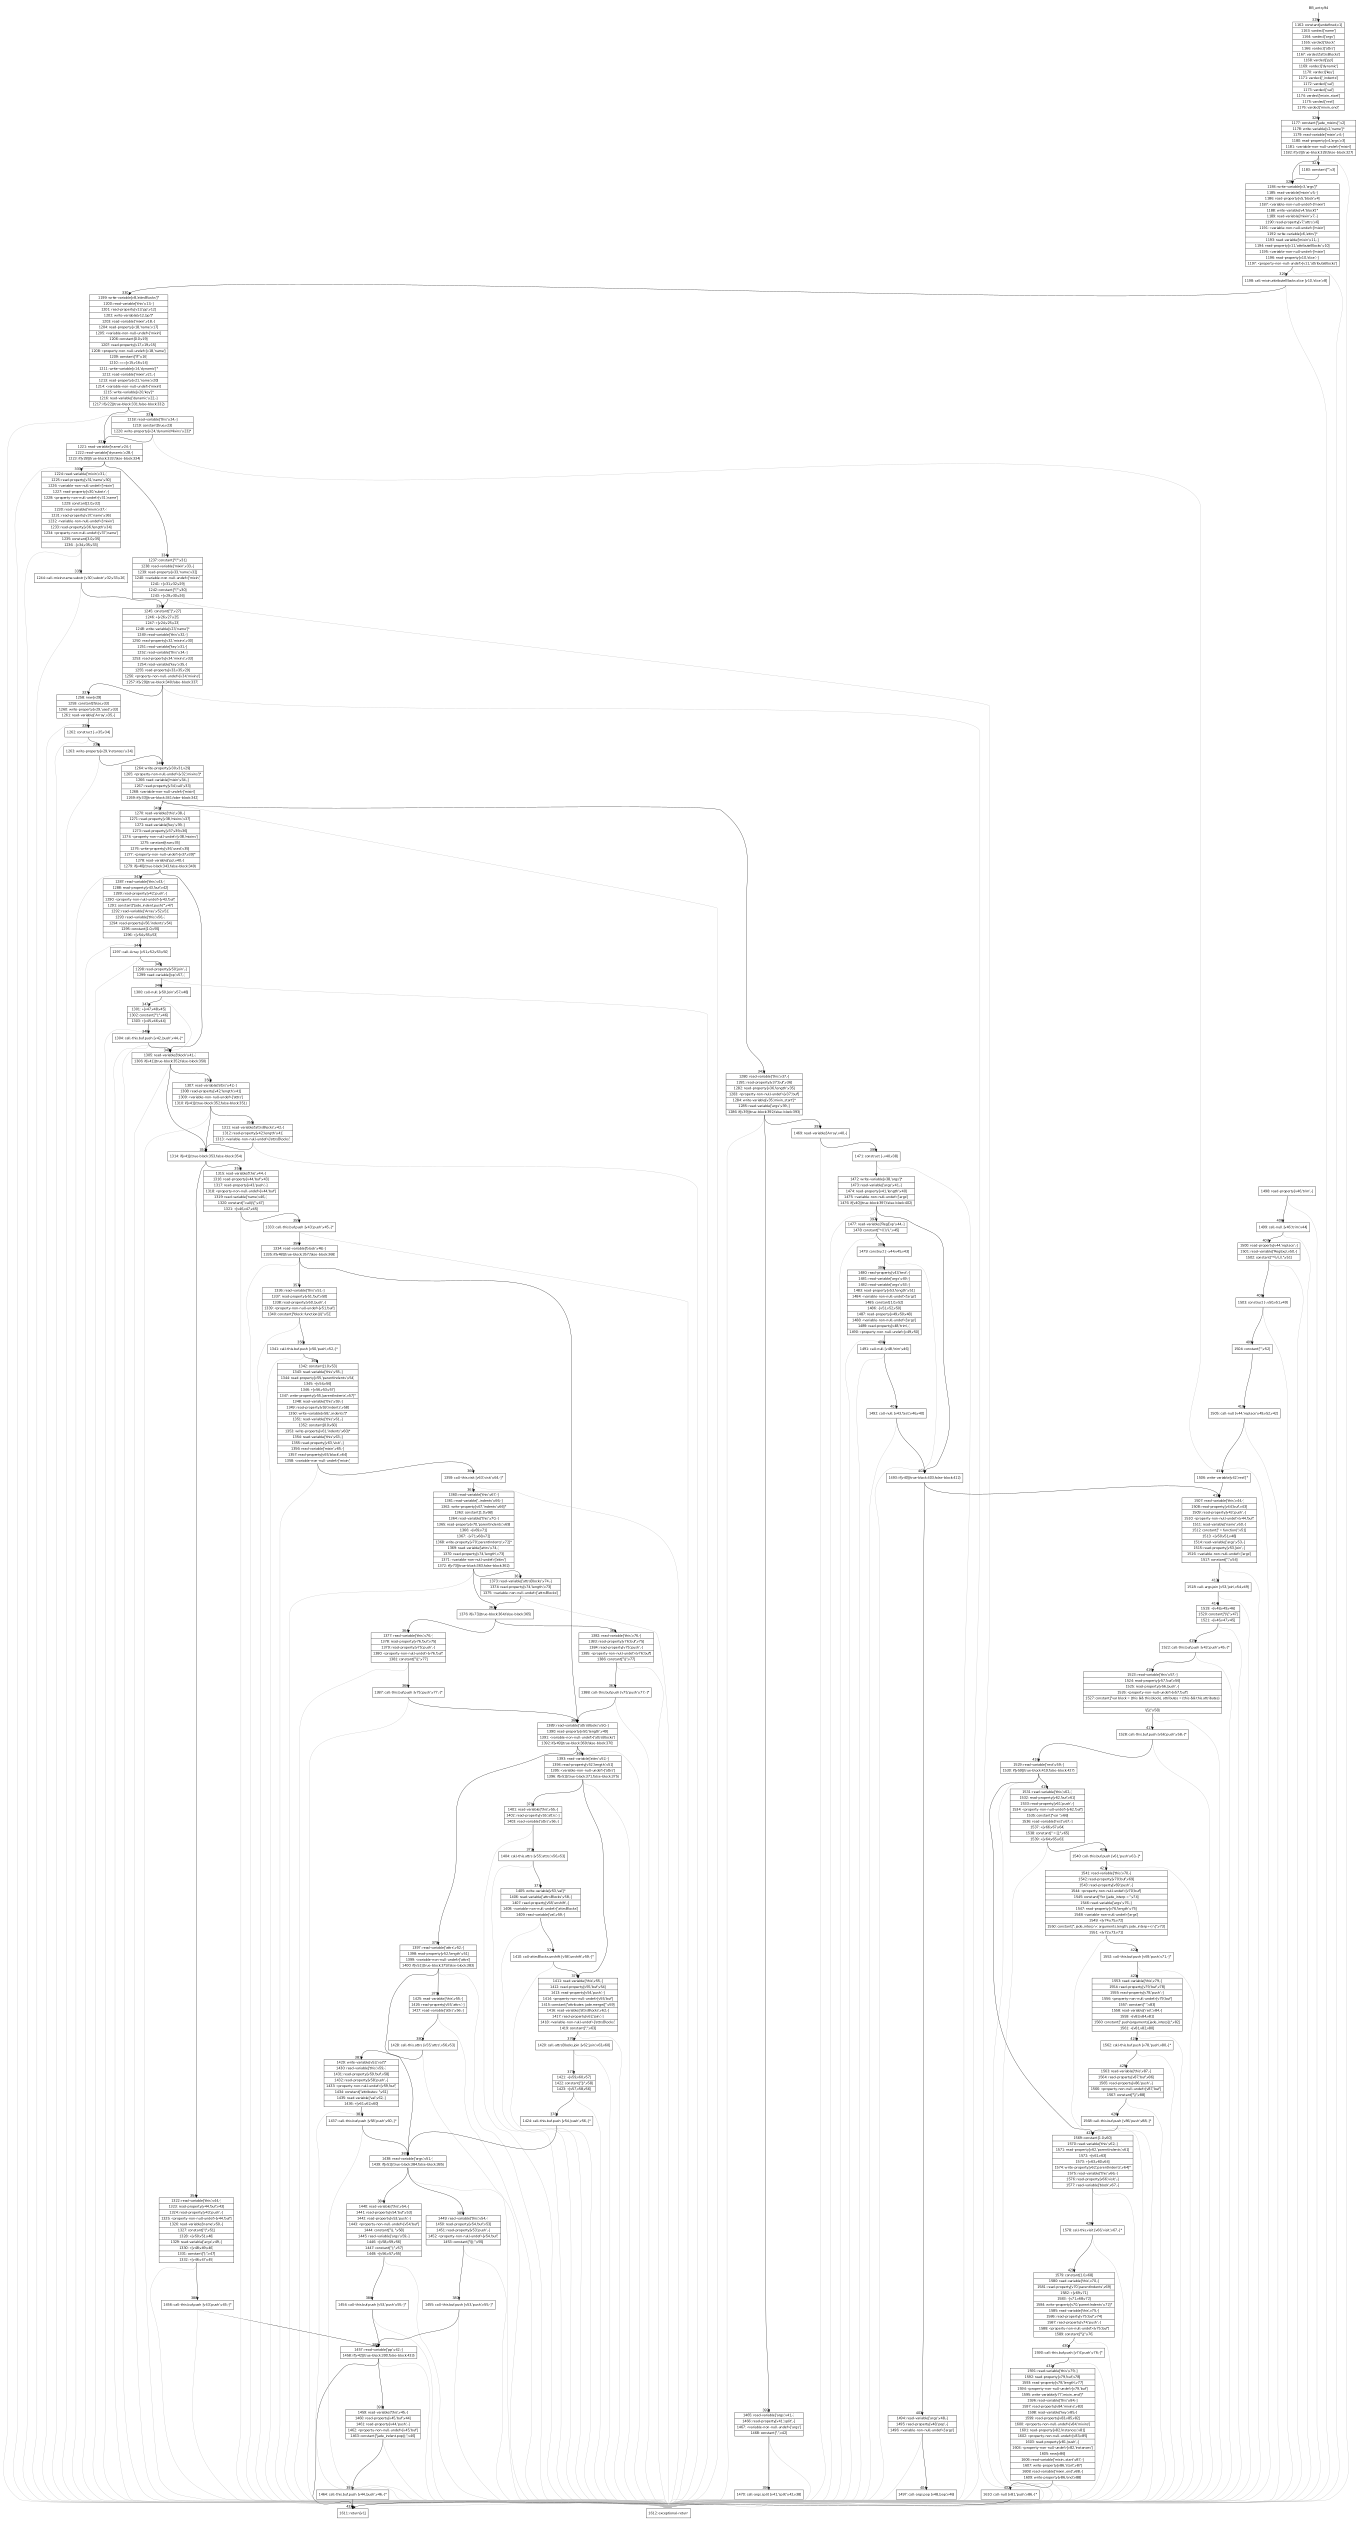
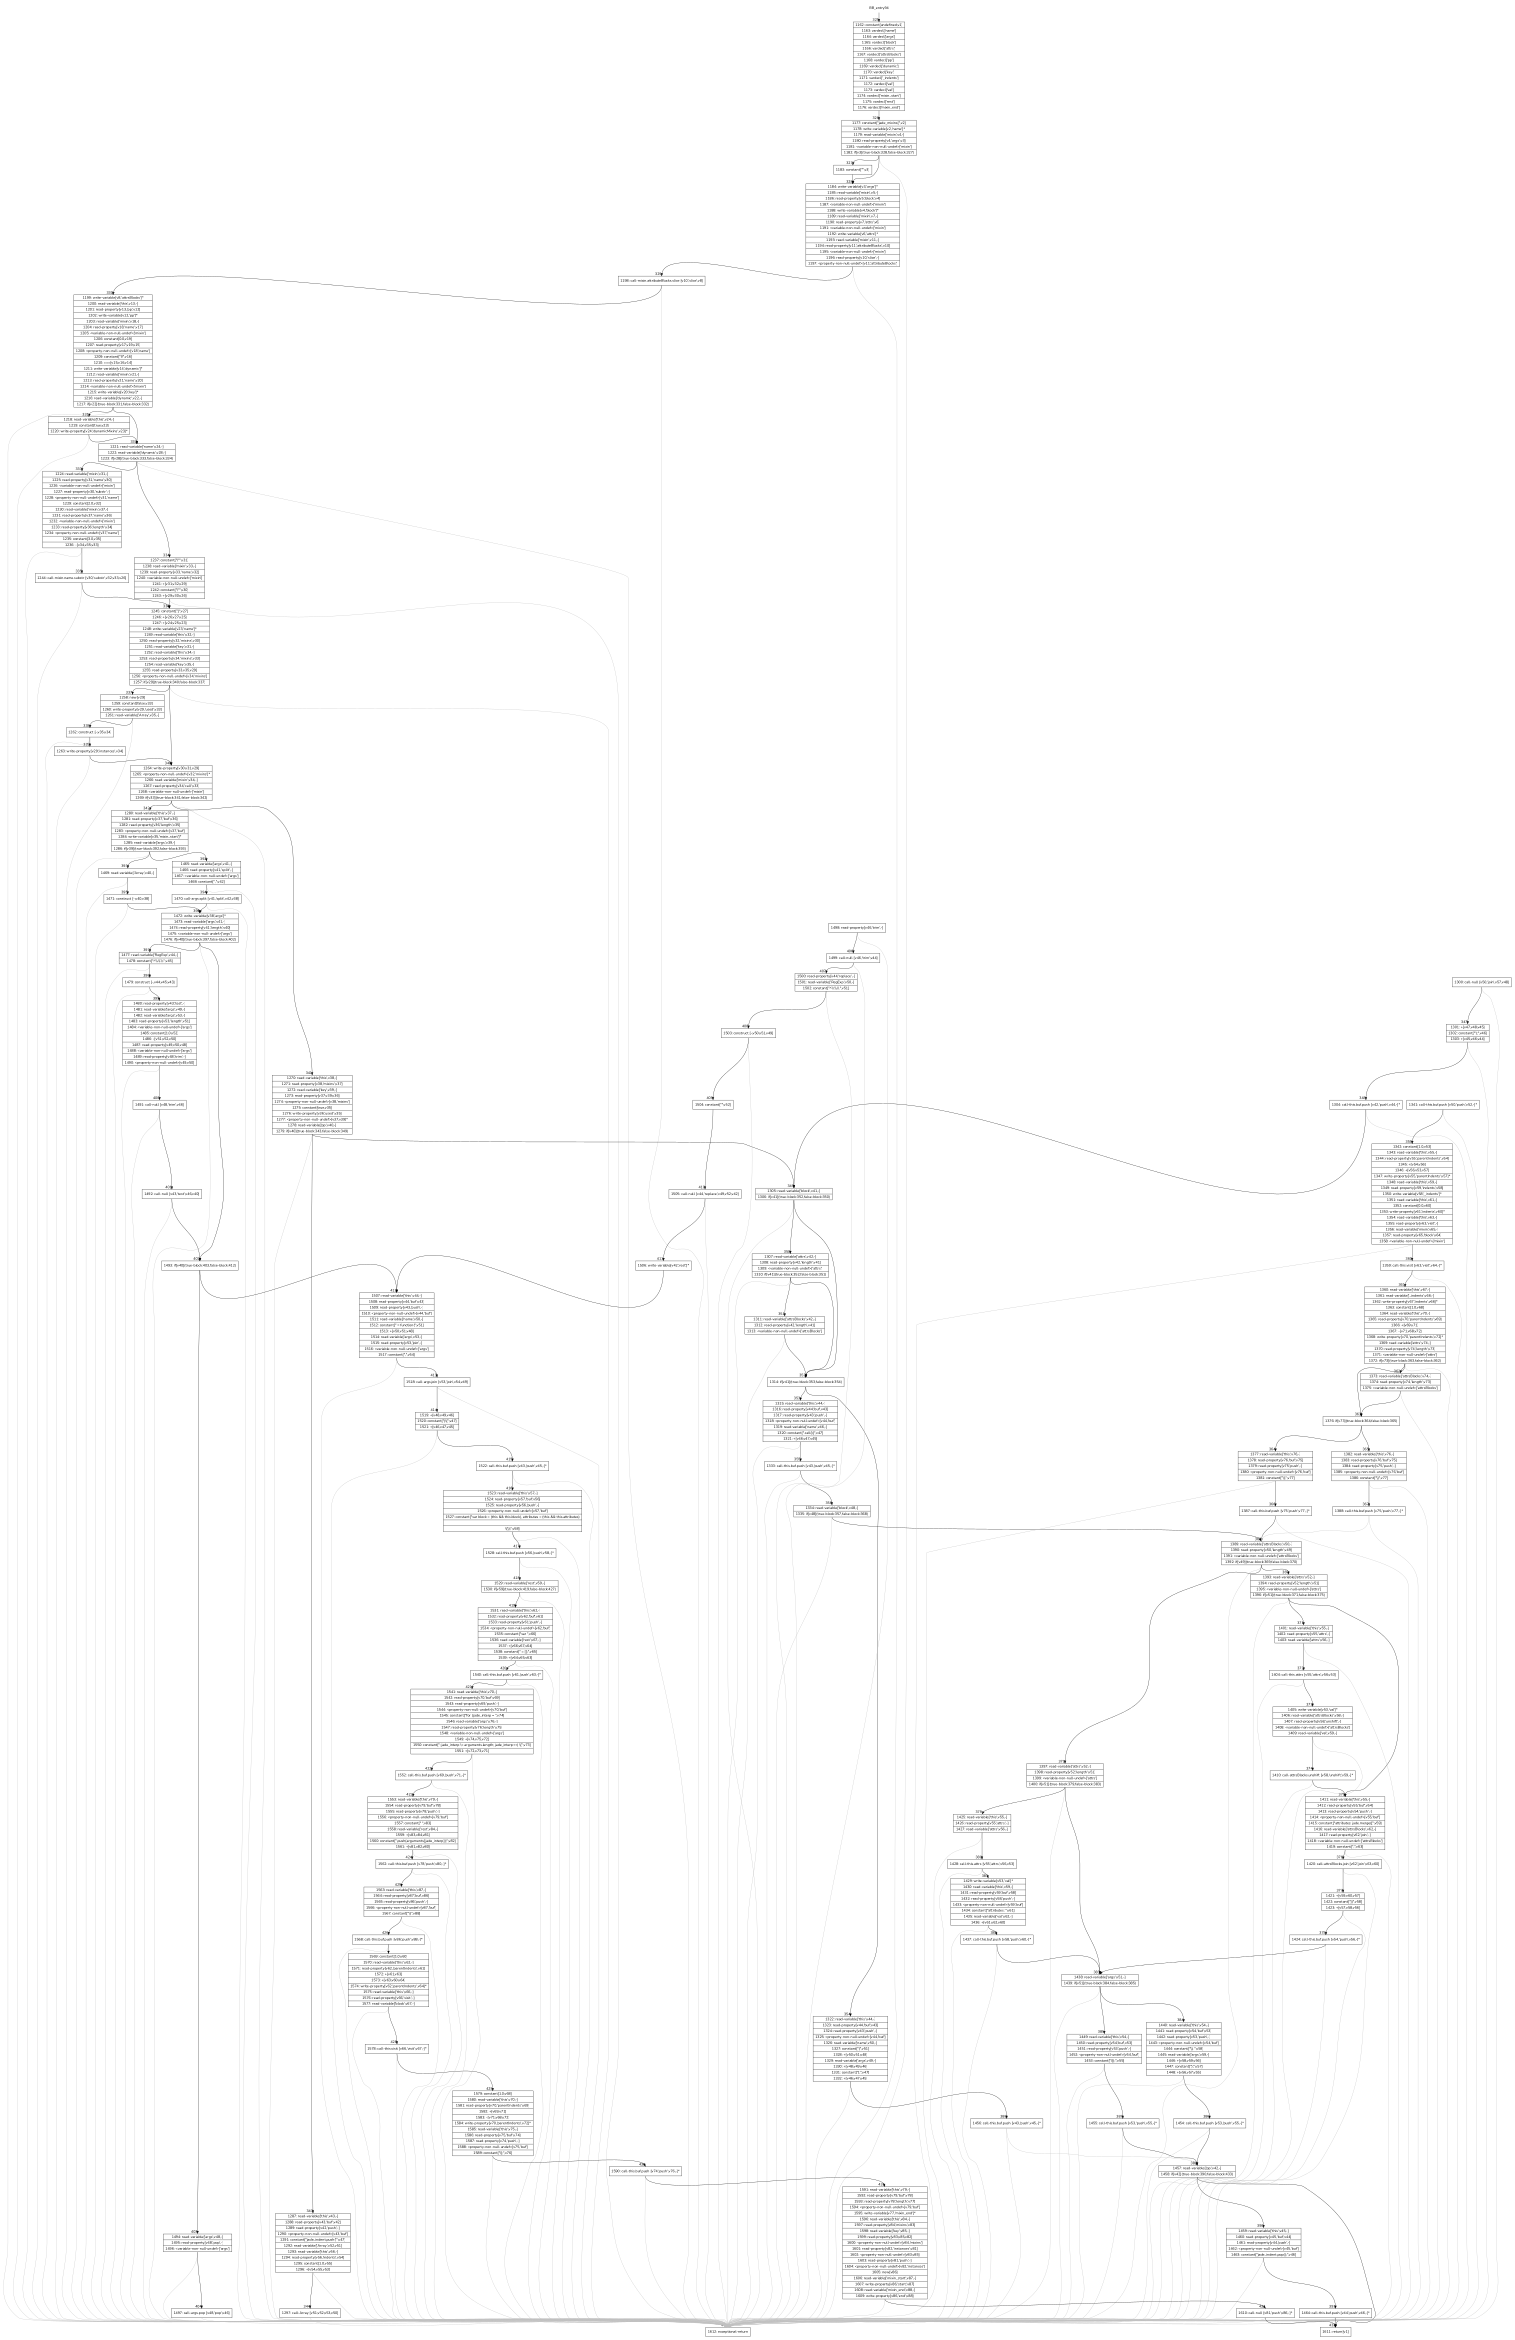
none -> (204, 908)
(161, 972) -> none
(299, 1302) -> none
(598, 1710) -> (1319, 1531)
(993, 1957) -> none
(287, 2328) -> (1094, 2157)
